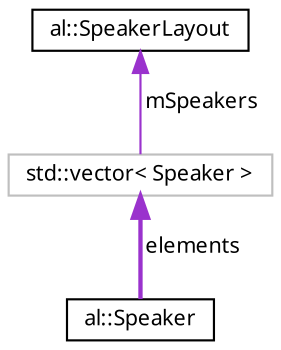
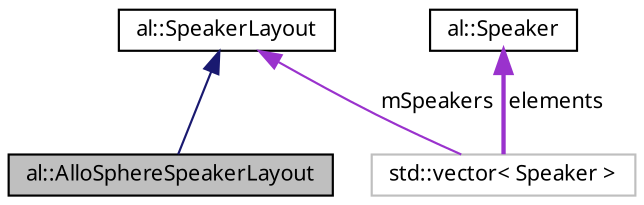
none -> (171, 175)
(140, 259) -> (504, 114)
